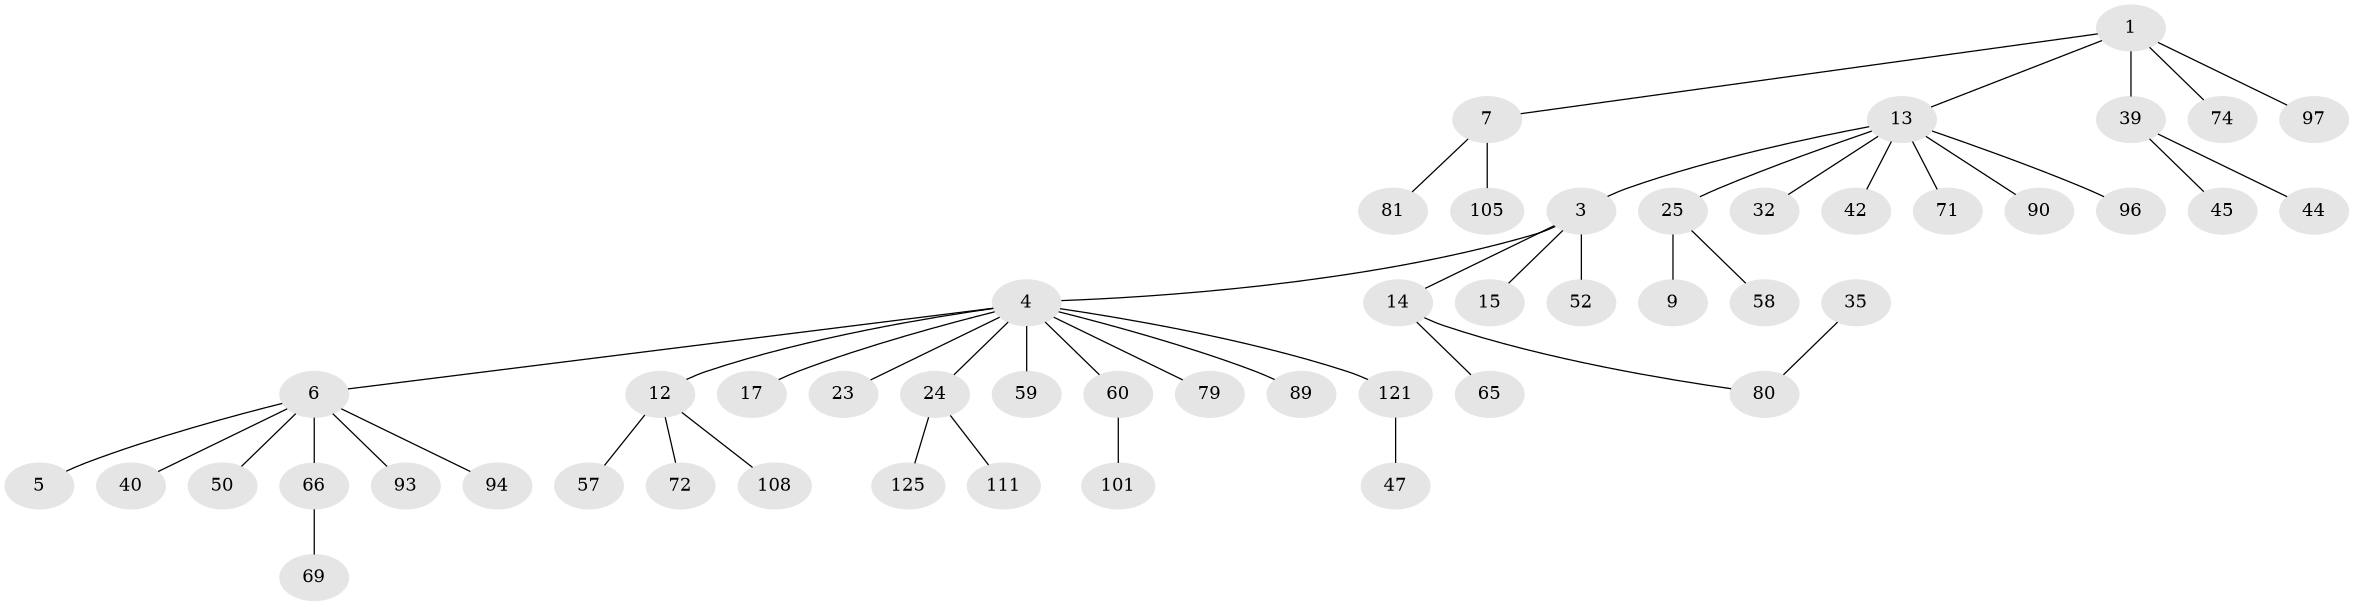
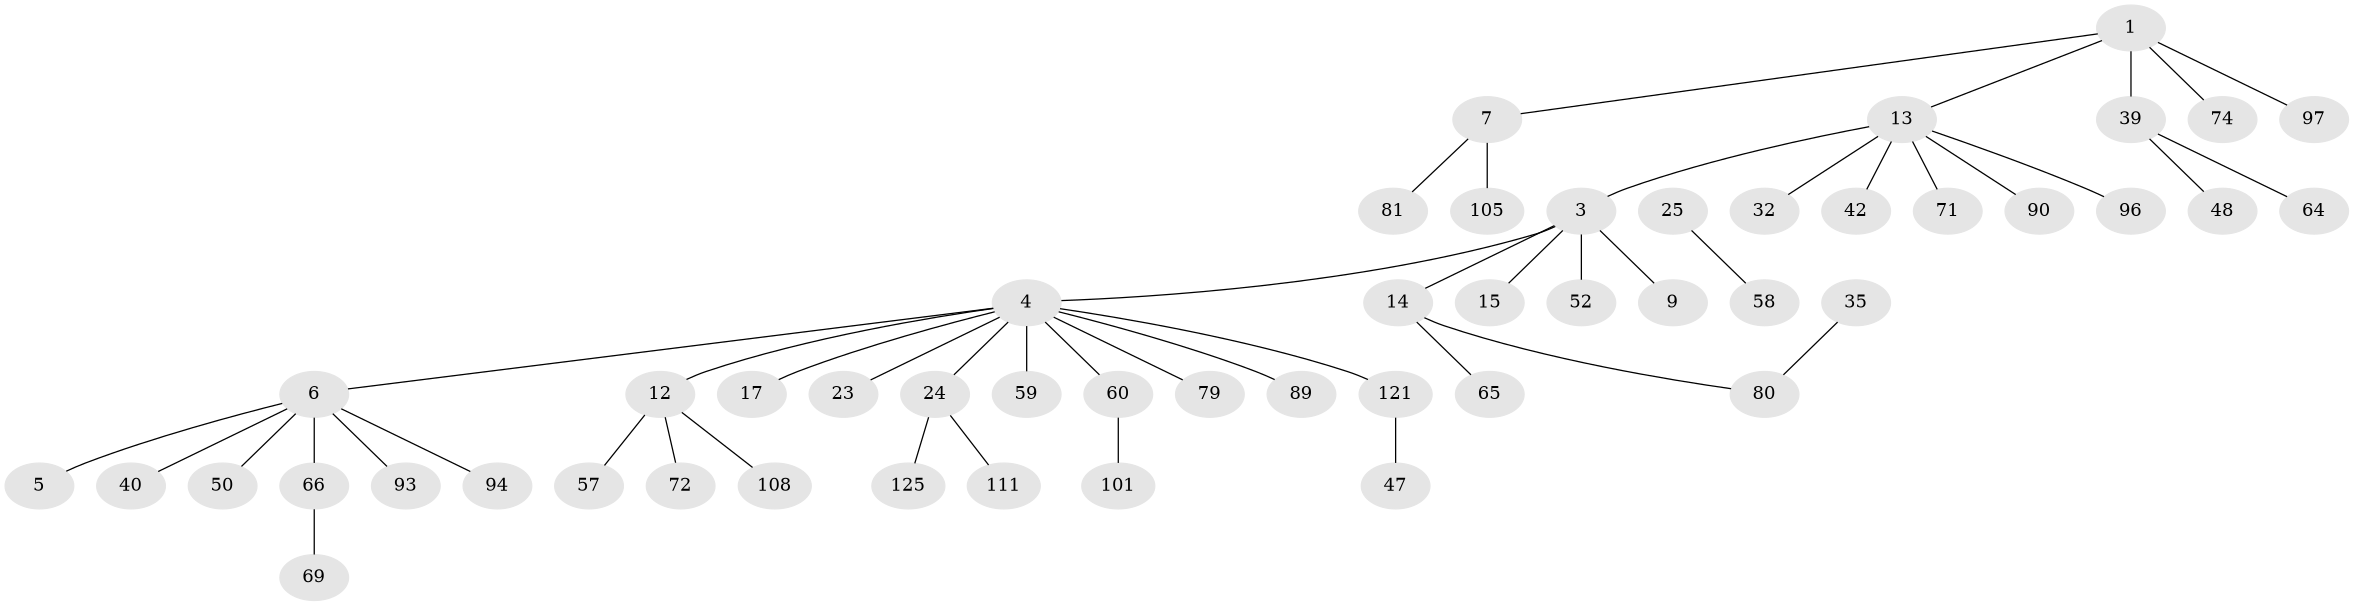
(1785, 162) -> none
(2223, 211) -> (2223, 211)
(2314, 211) -> (2314, 211)
(1673, 257) -> (1627, 257)
